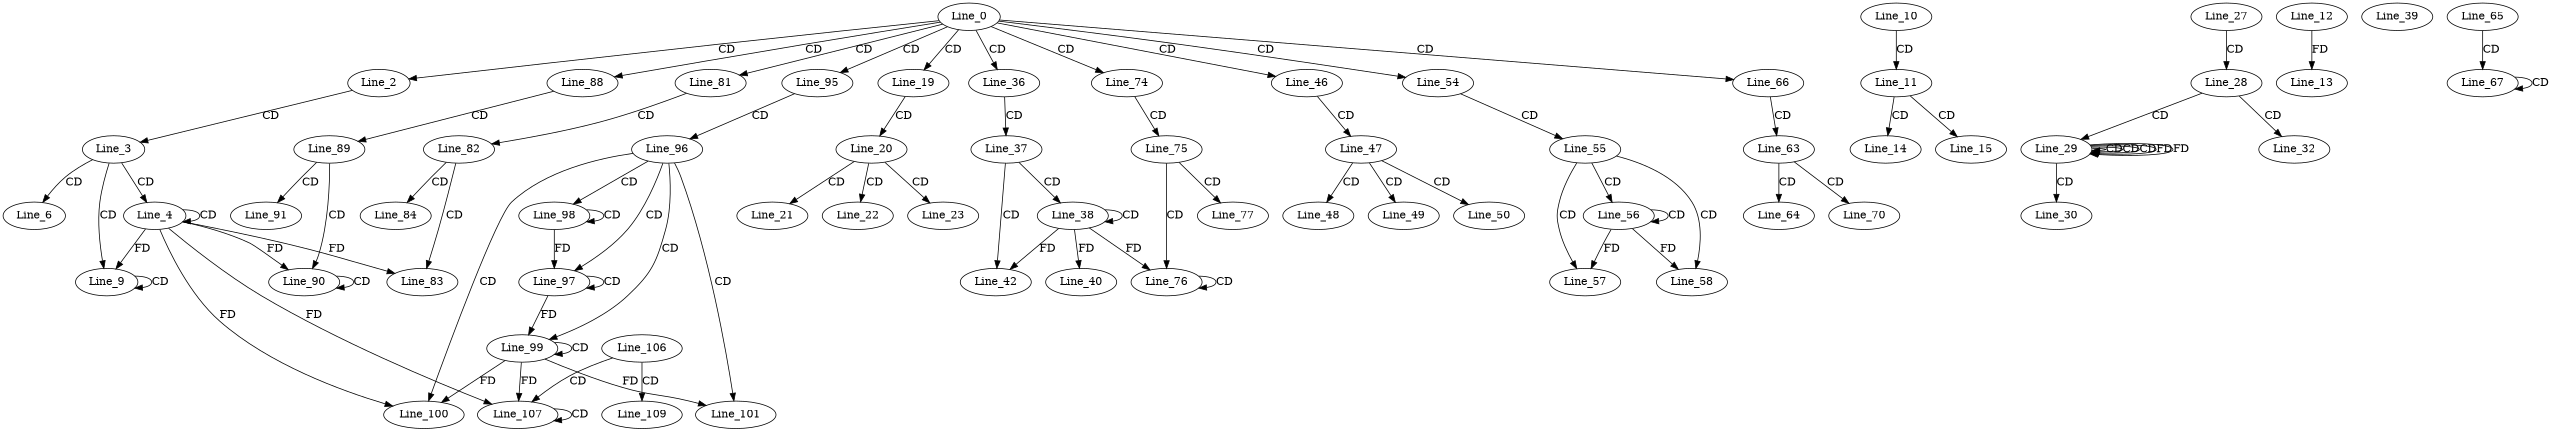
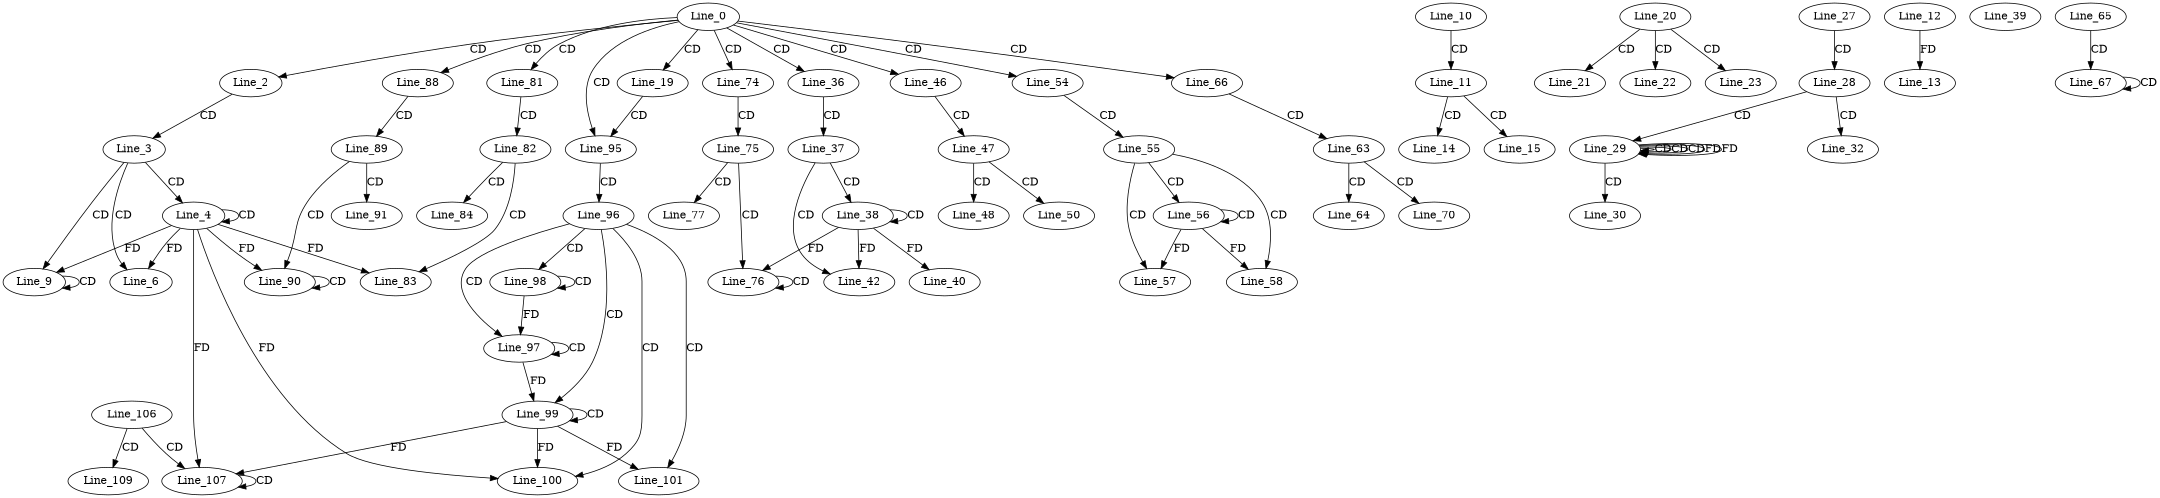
(895, 113) -> (629, 113)
(1404, 216) -> none
none -> (165, 244)
